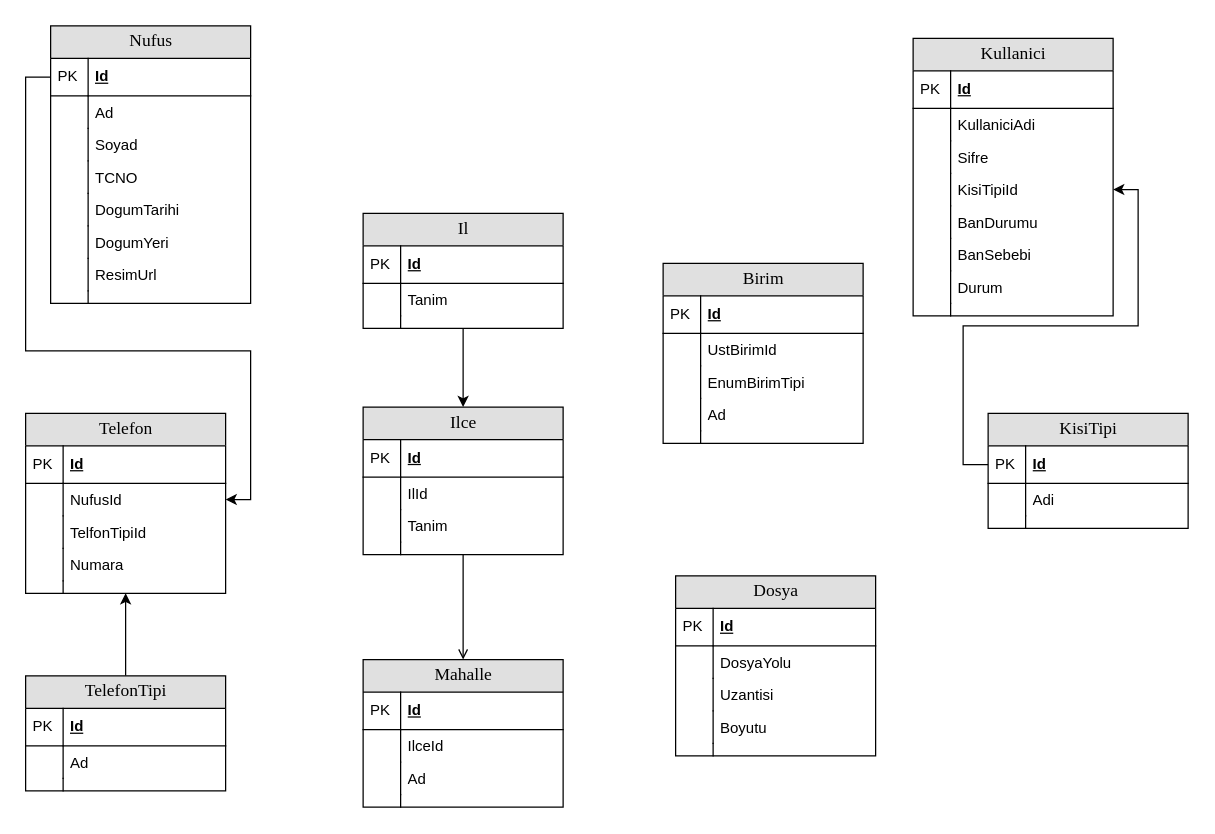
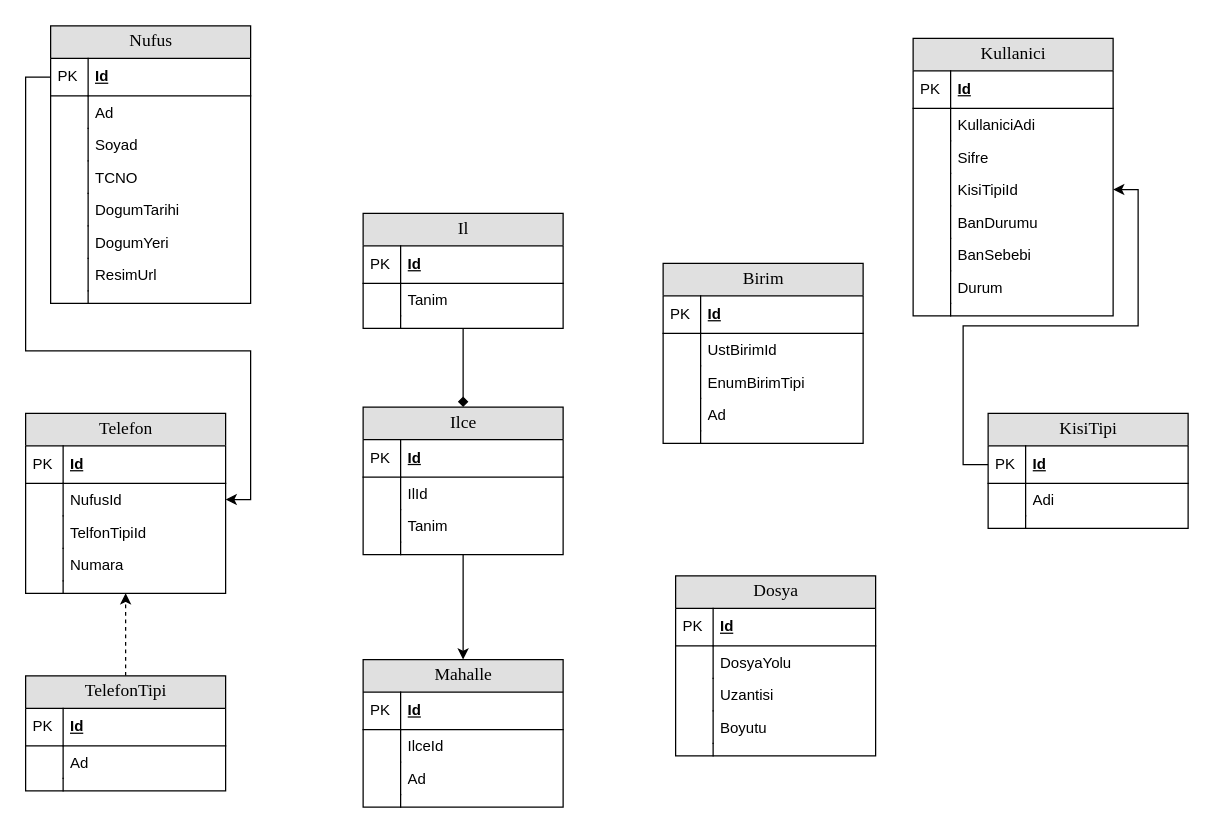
(463, 397) -> (463, 396)
(126, 637) -> (126, 637)
(463, 651) -> (463, 649)
